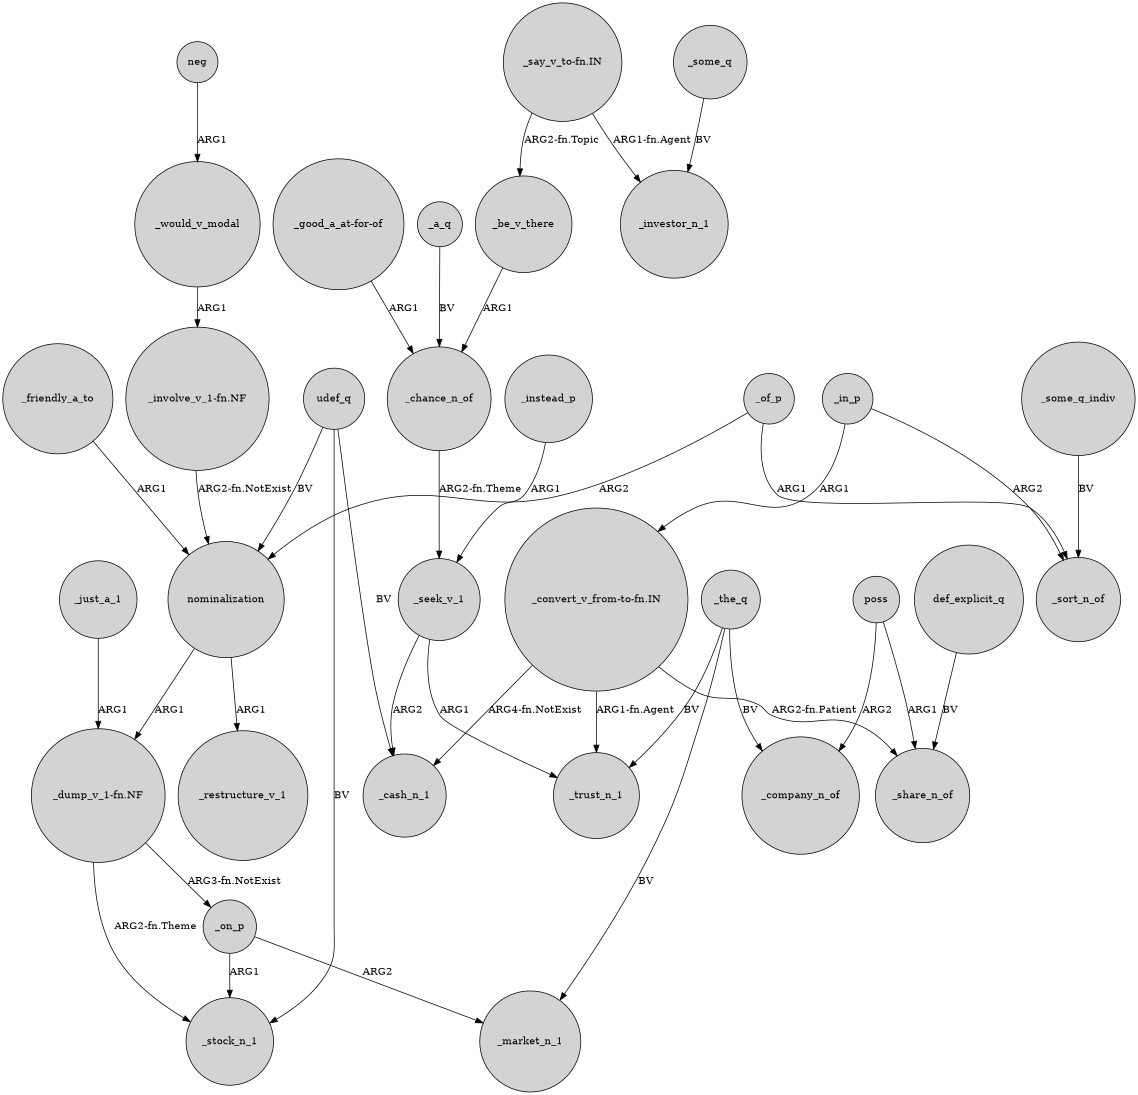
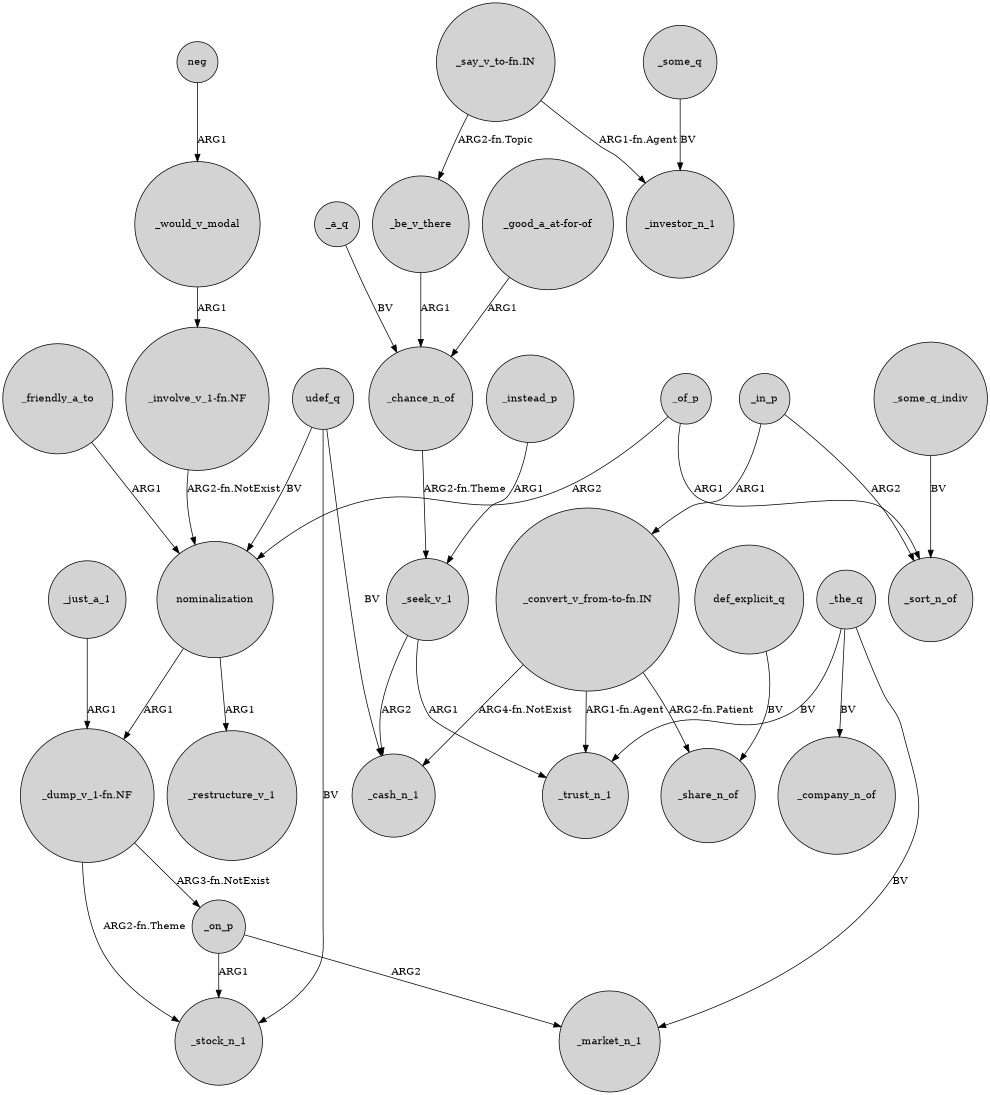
(876, 600) -> none
